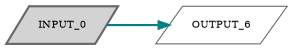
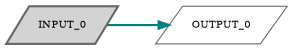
(221, 25) -> (221, 25)
